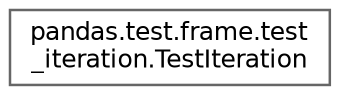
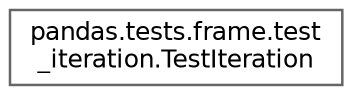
(170, 47) -> (176, 47)
